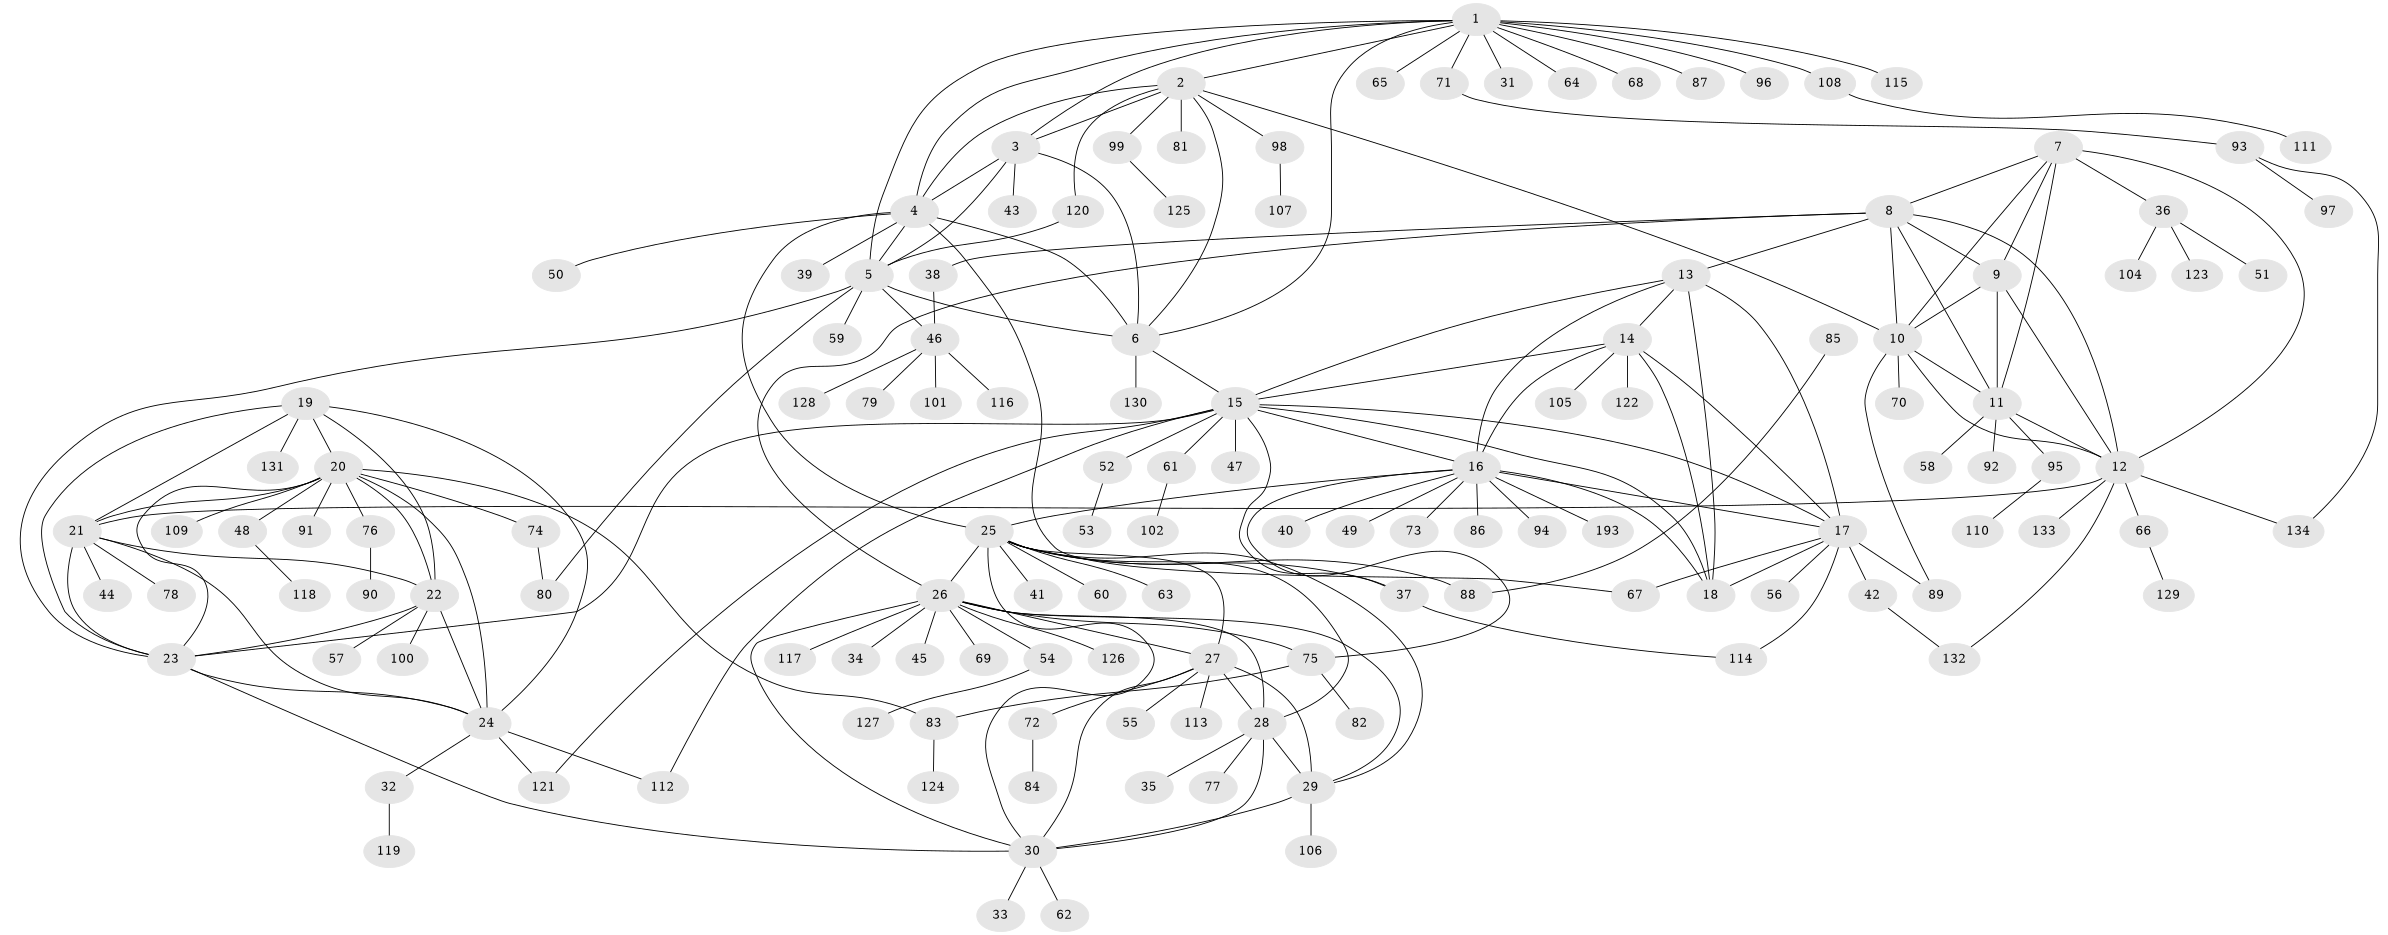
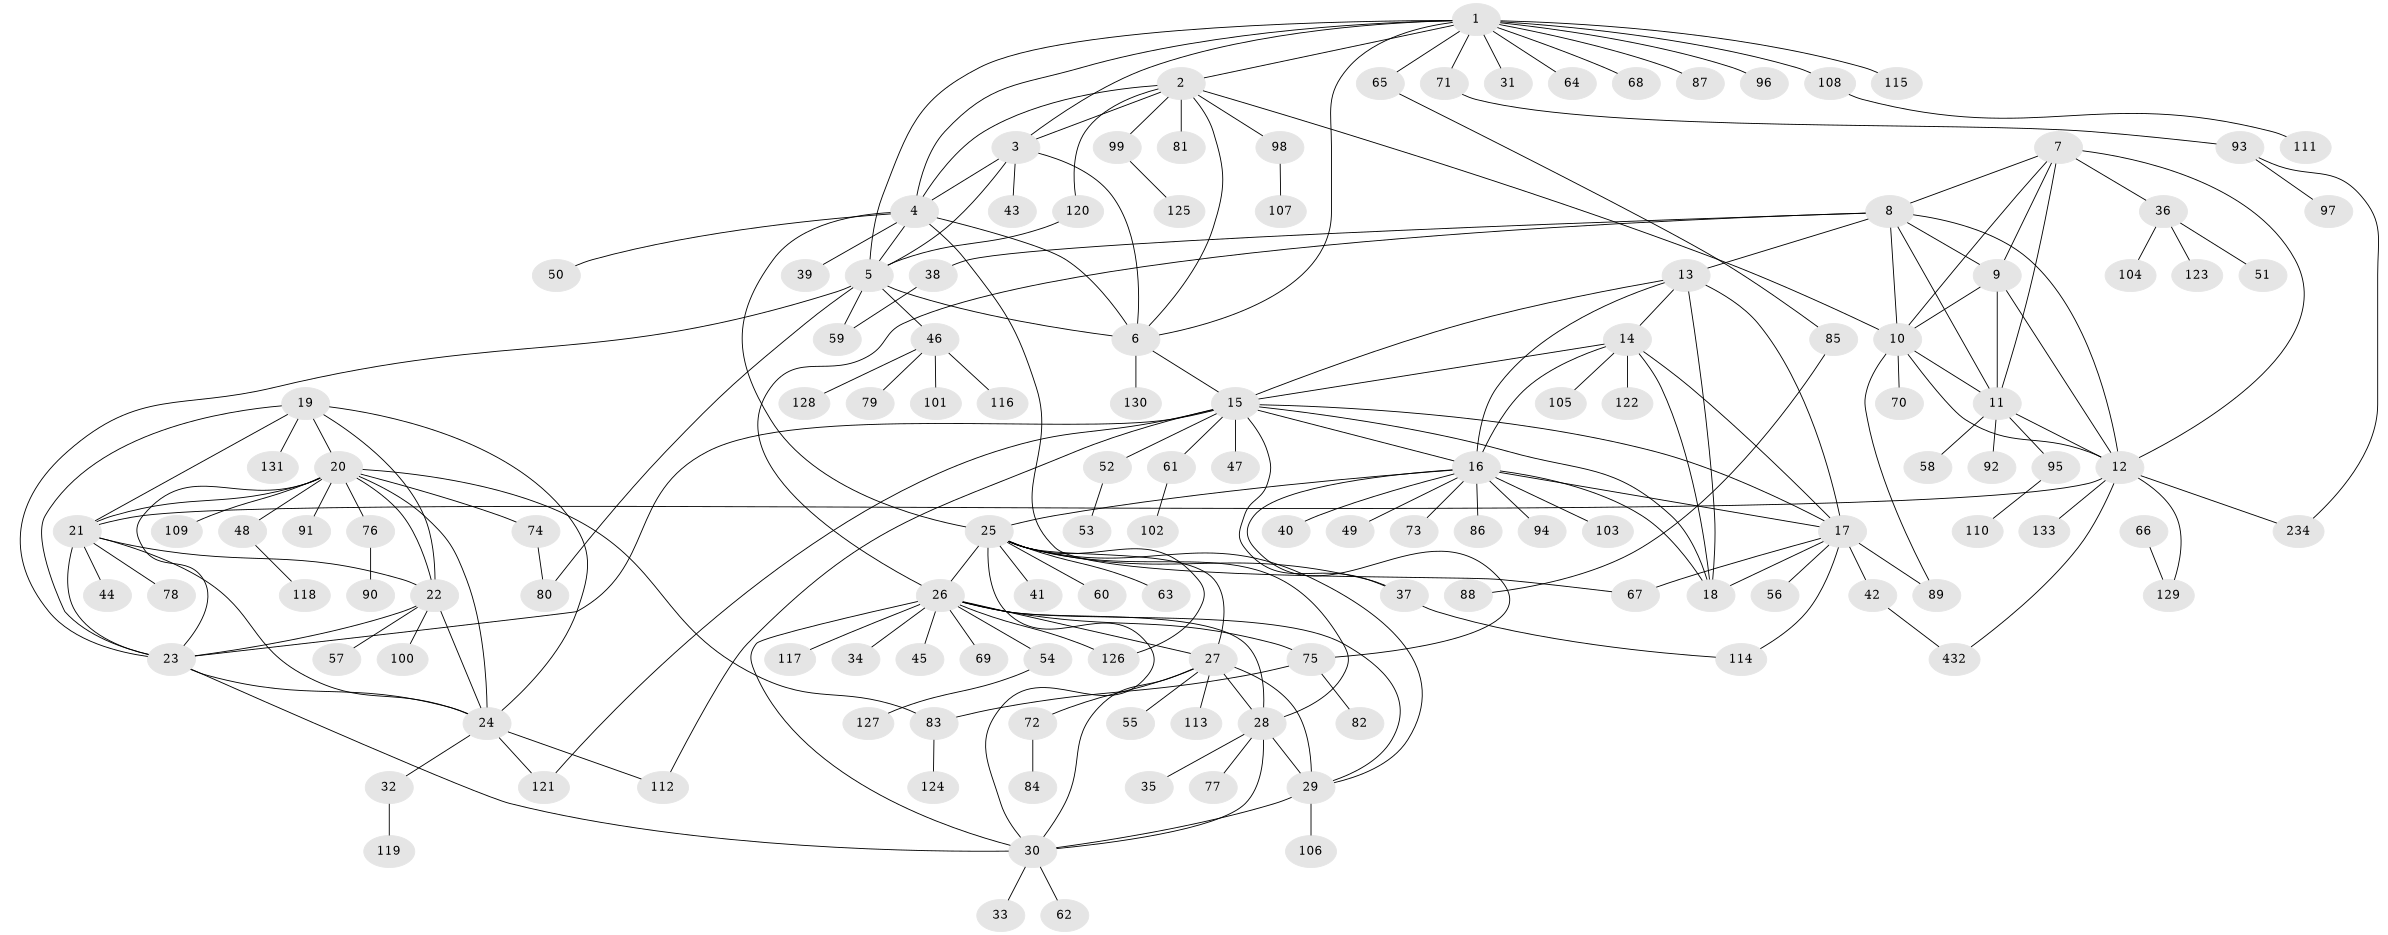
none -> (1613, 203)
(934, 308) -> (885, 308)
(2132, 499) -> (2178, 521)
(1608, 532) -> (1608, 532)
(2299, 532) -> (2299, 532)
(1285, 560) -> (1147, 550)
(1955, 660) -> (1955, 660)
